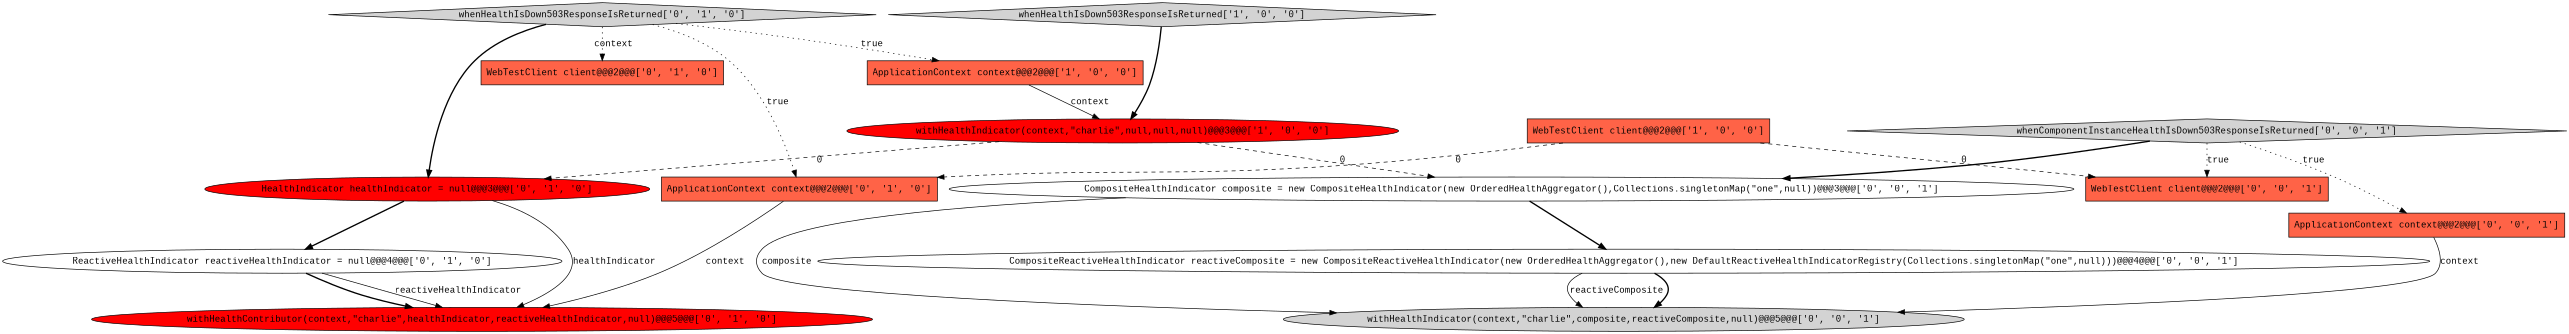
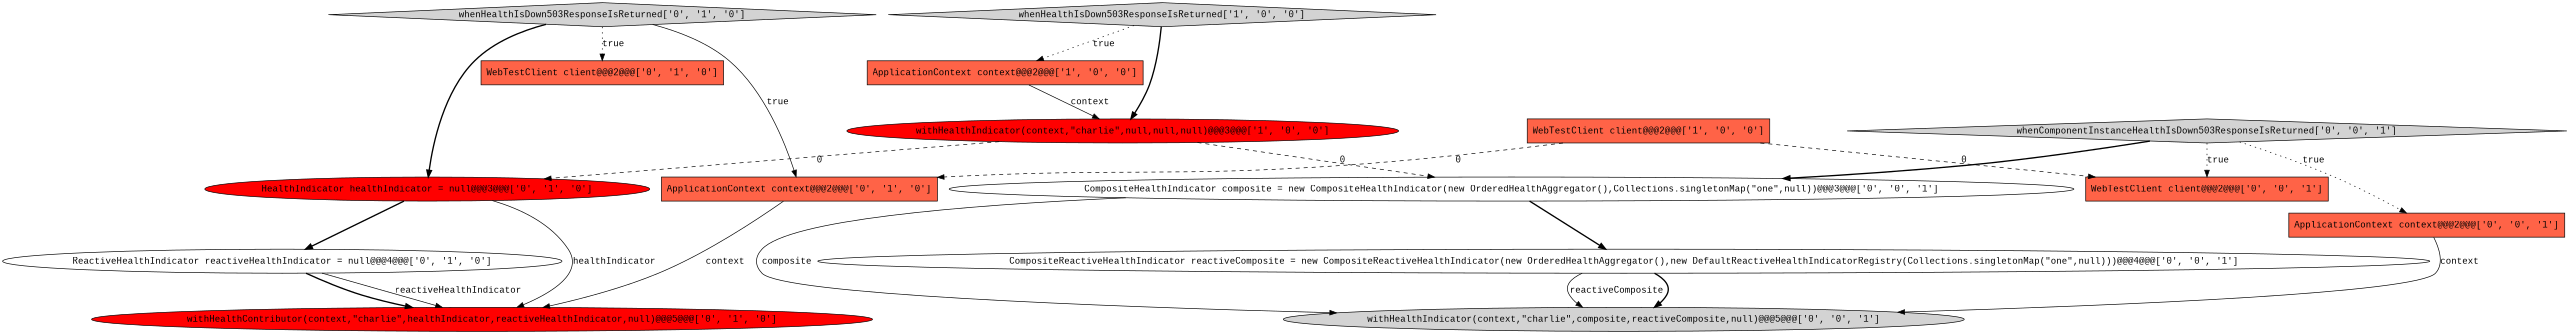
(804, 40) -> (1089, 42)
(614, 44) -> (614, 44)
(744, 76) -> (744, 76)
